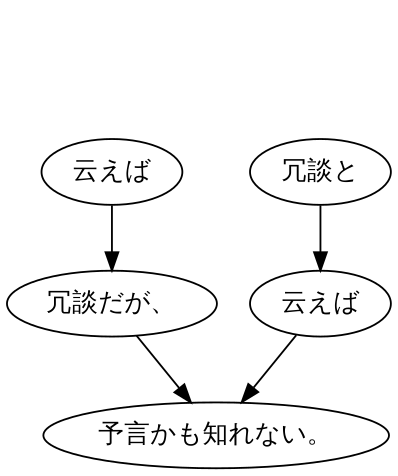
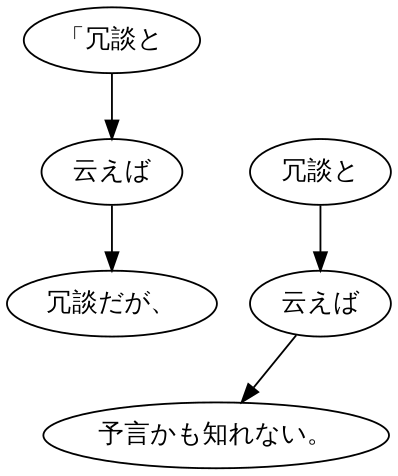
none -> (112, 40)
(158, 362) -> none
